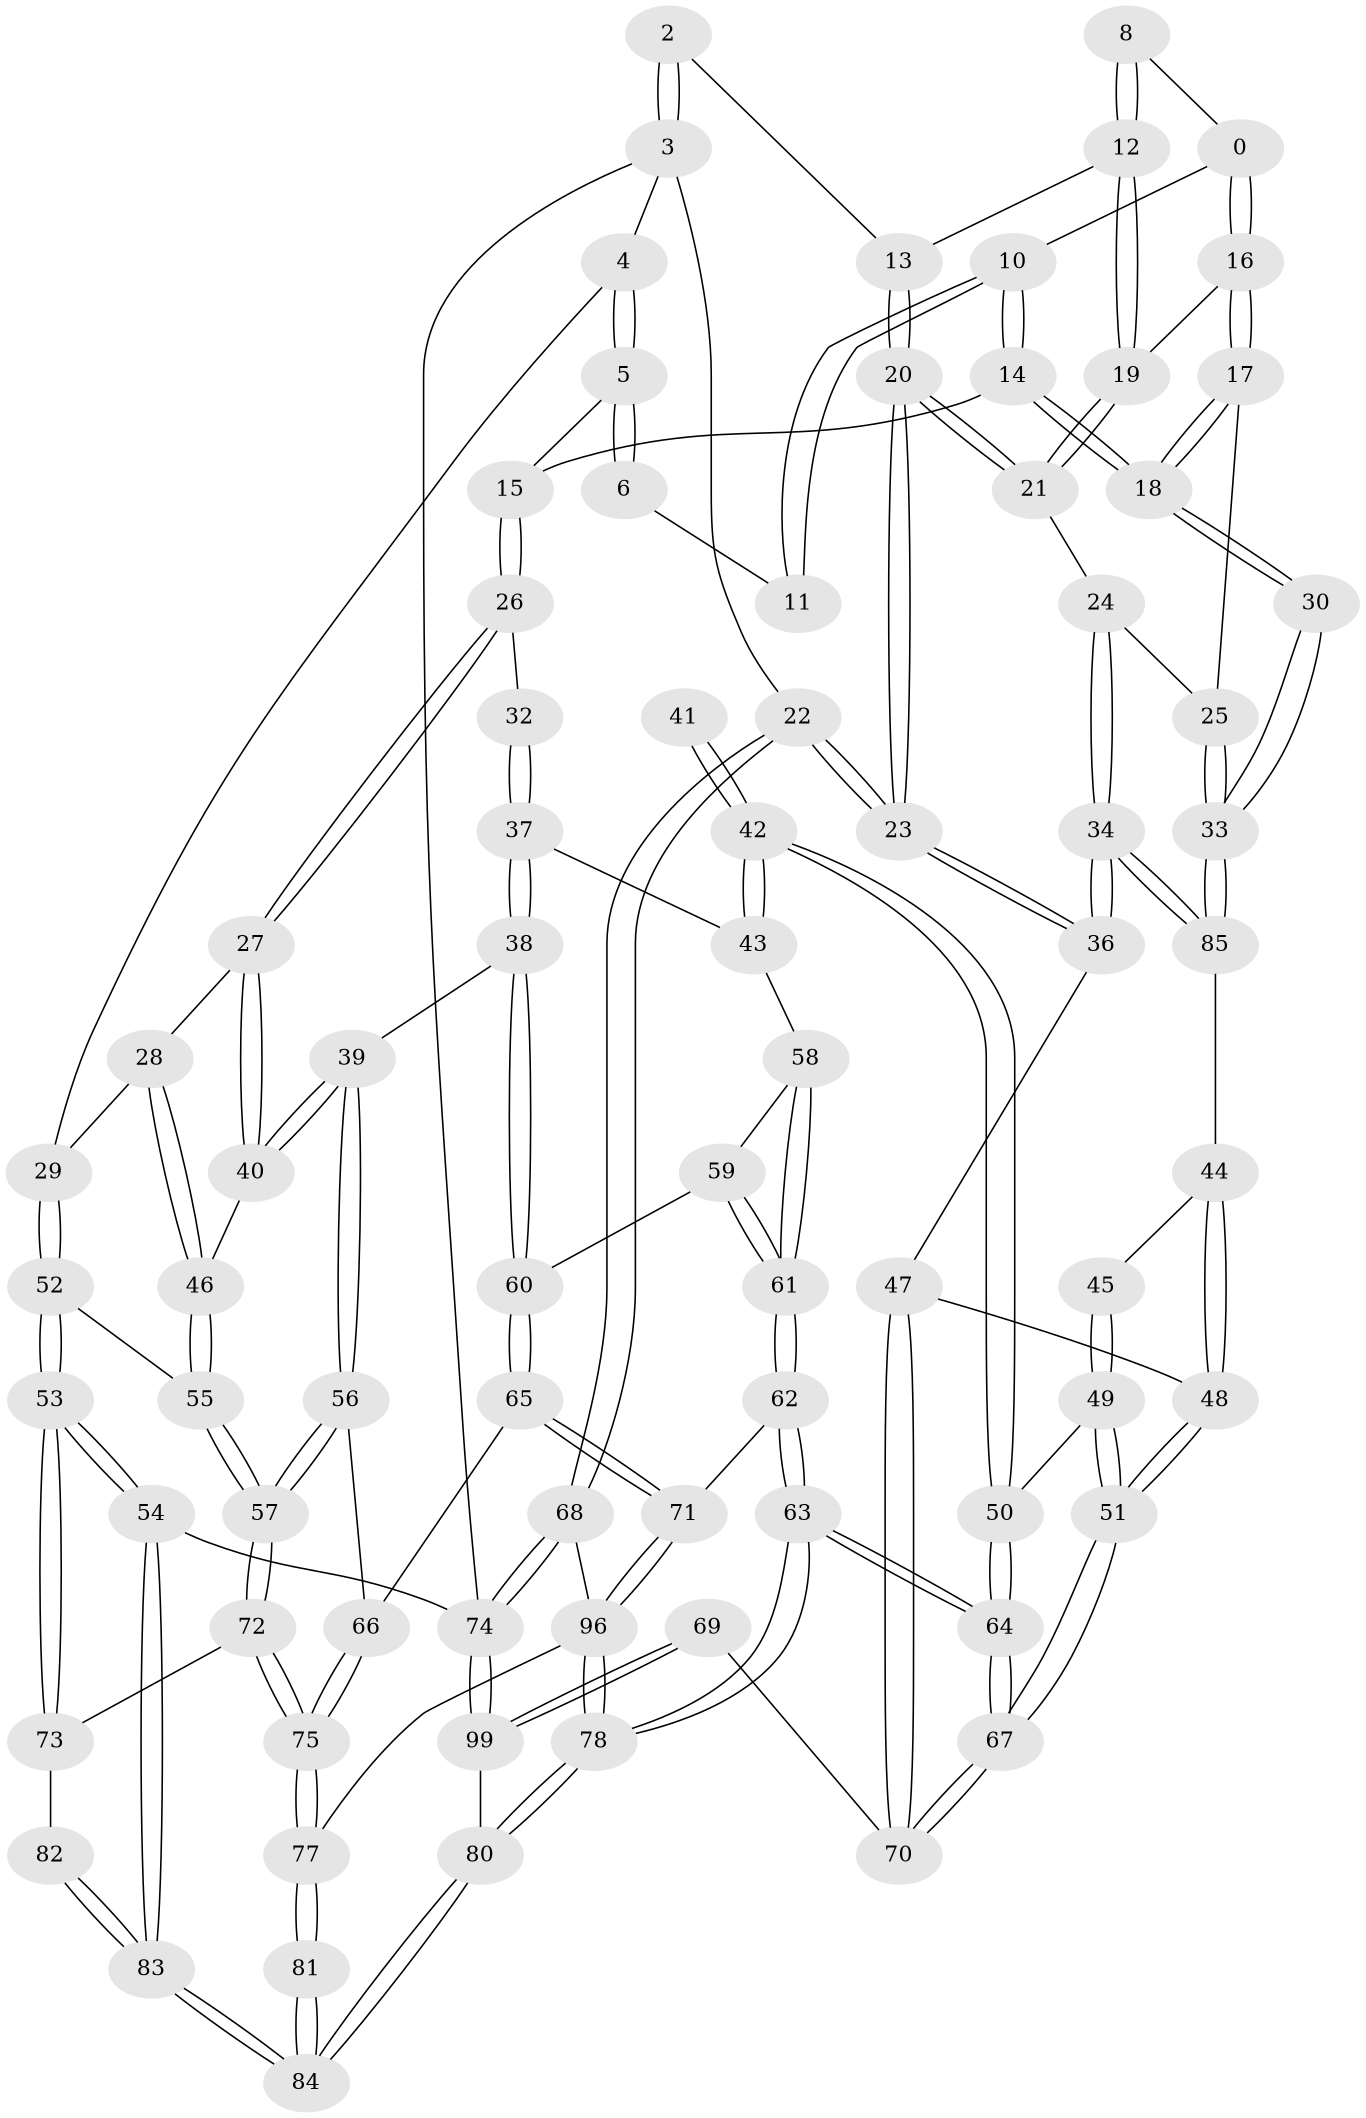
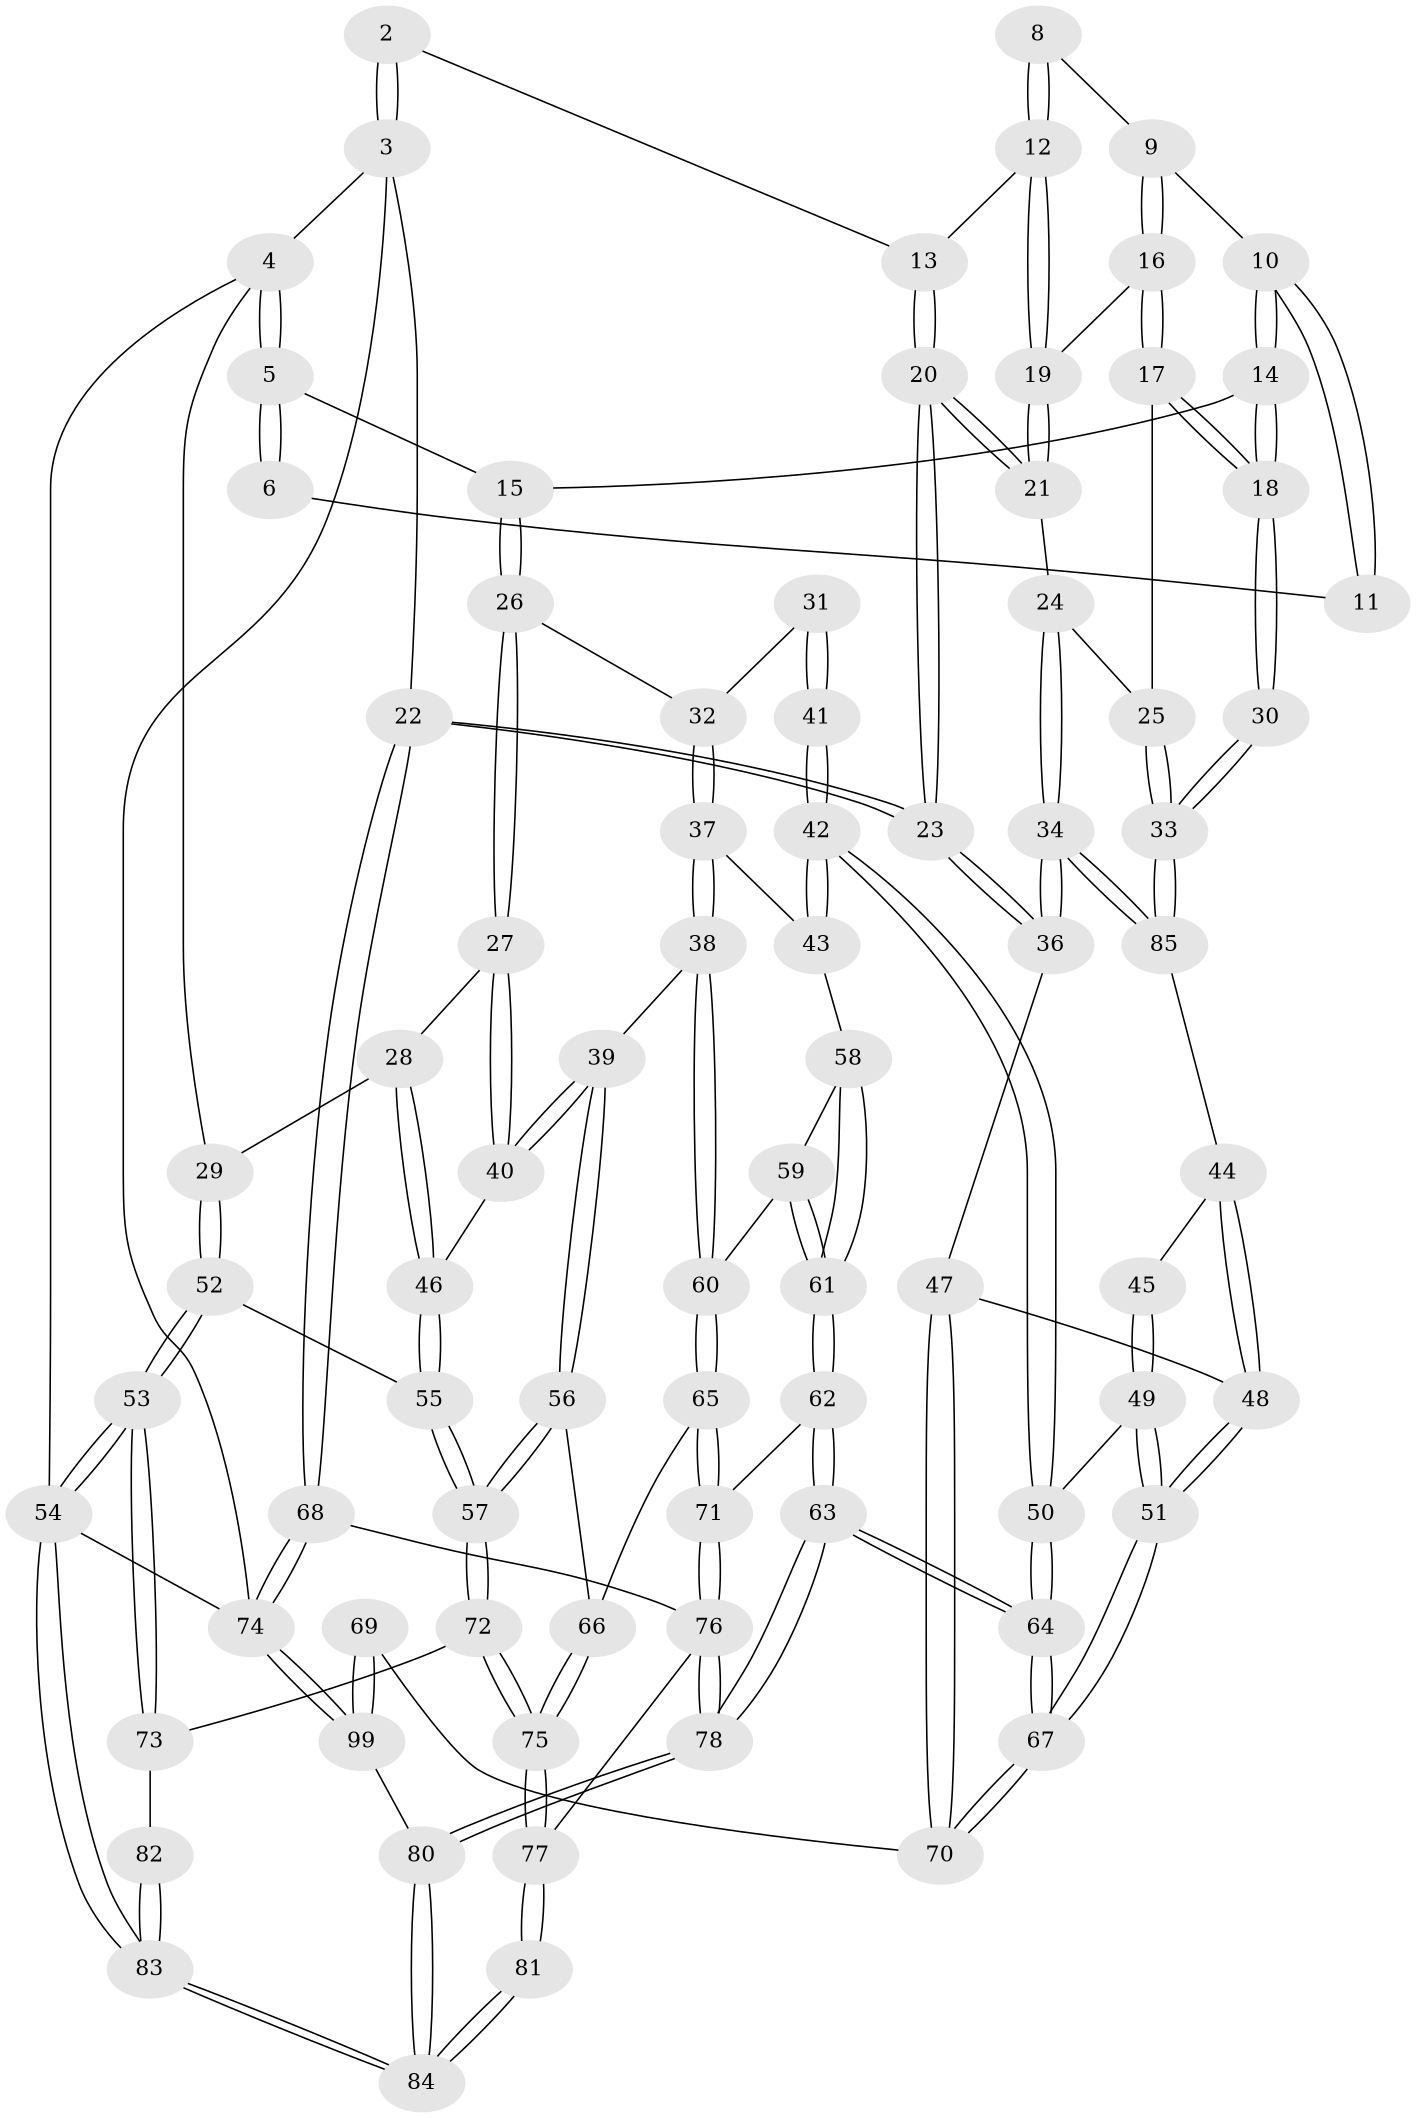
(1241, 149) -> (1152, 149)
none -> (817, 604)
none -> (51, 841)
(594, 1628) -> (710, 1628)
